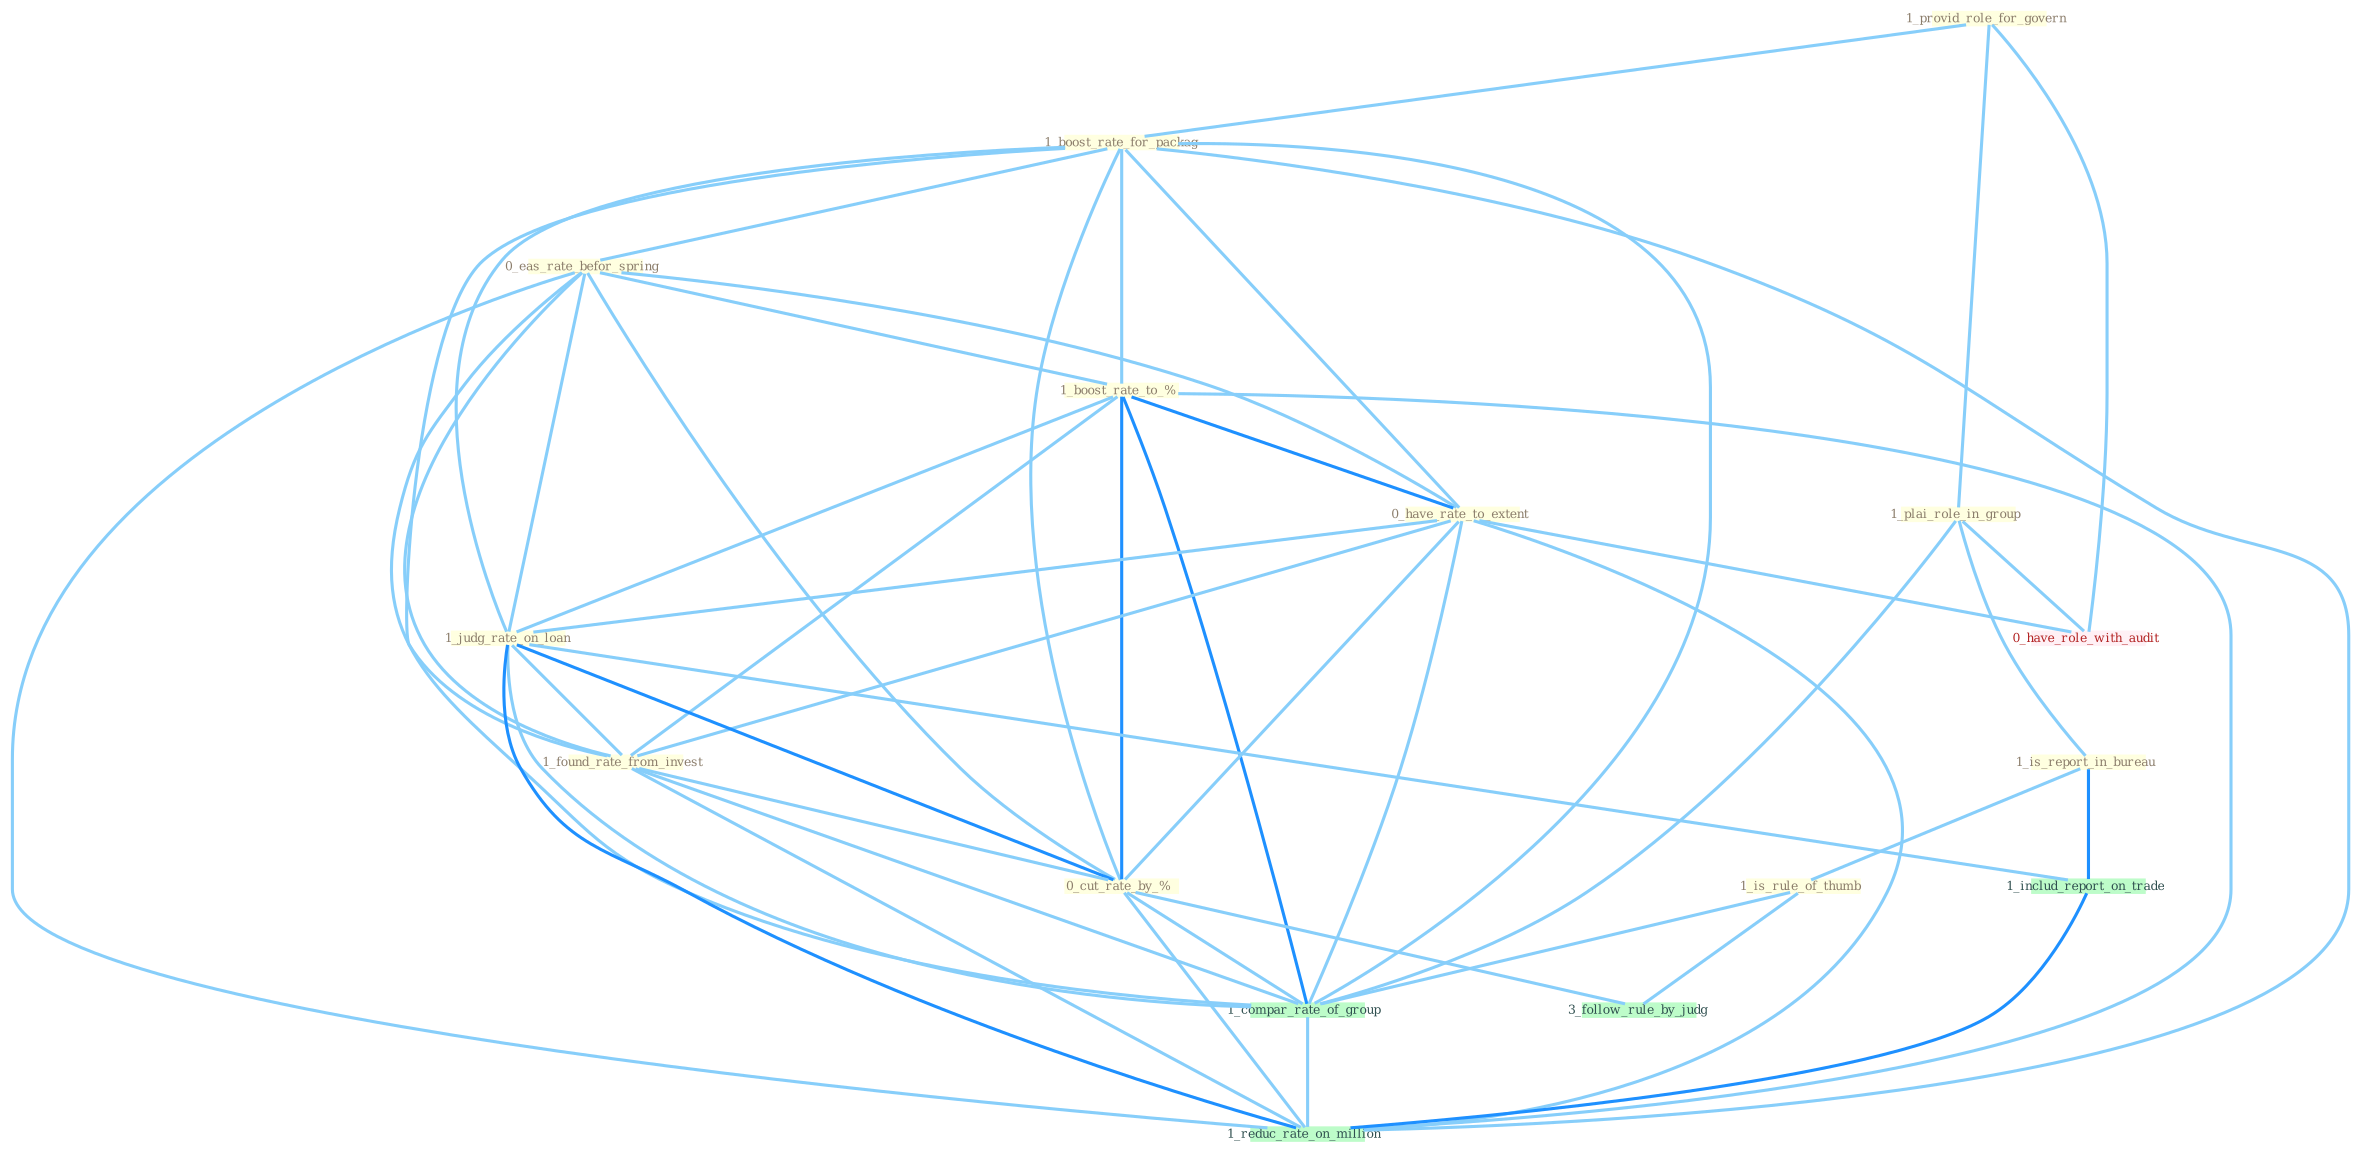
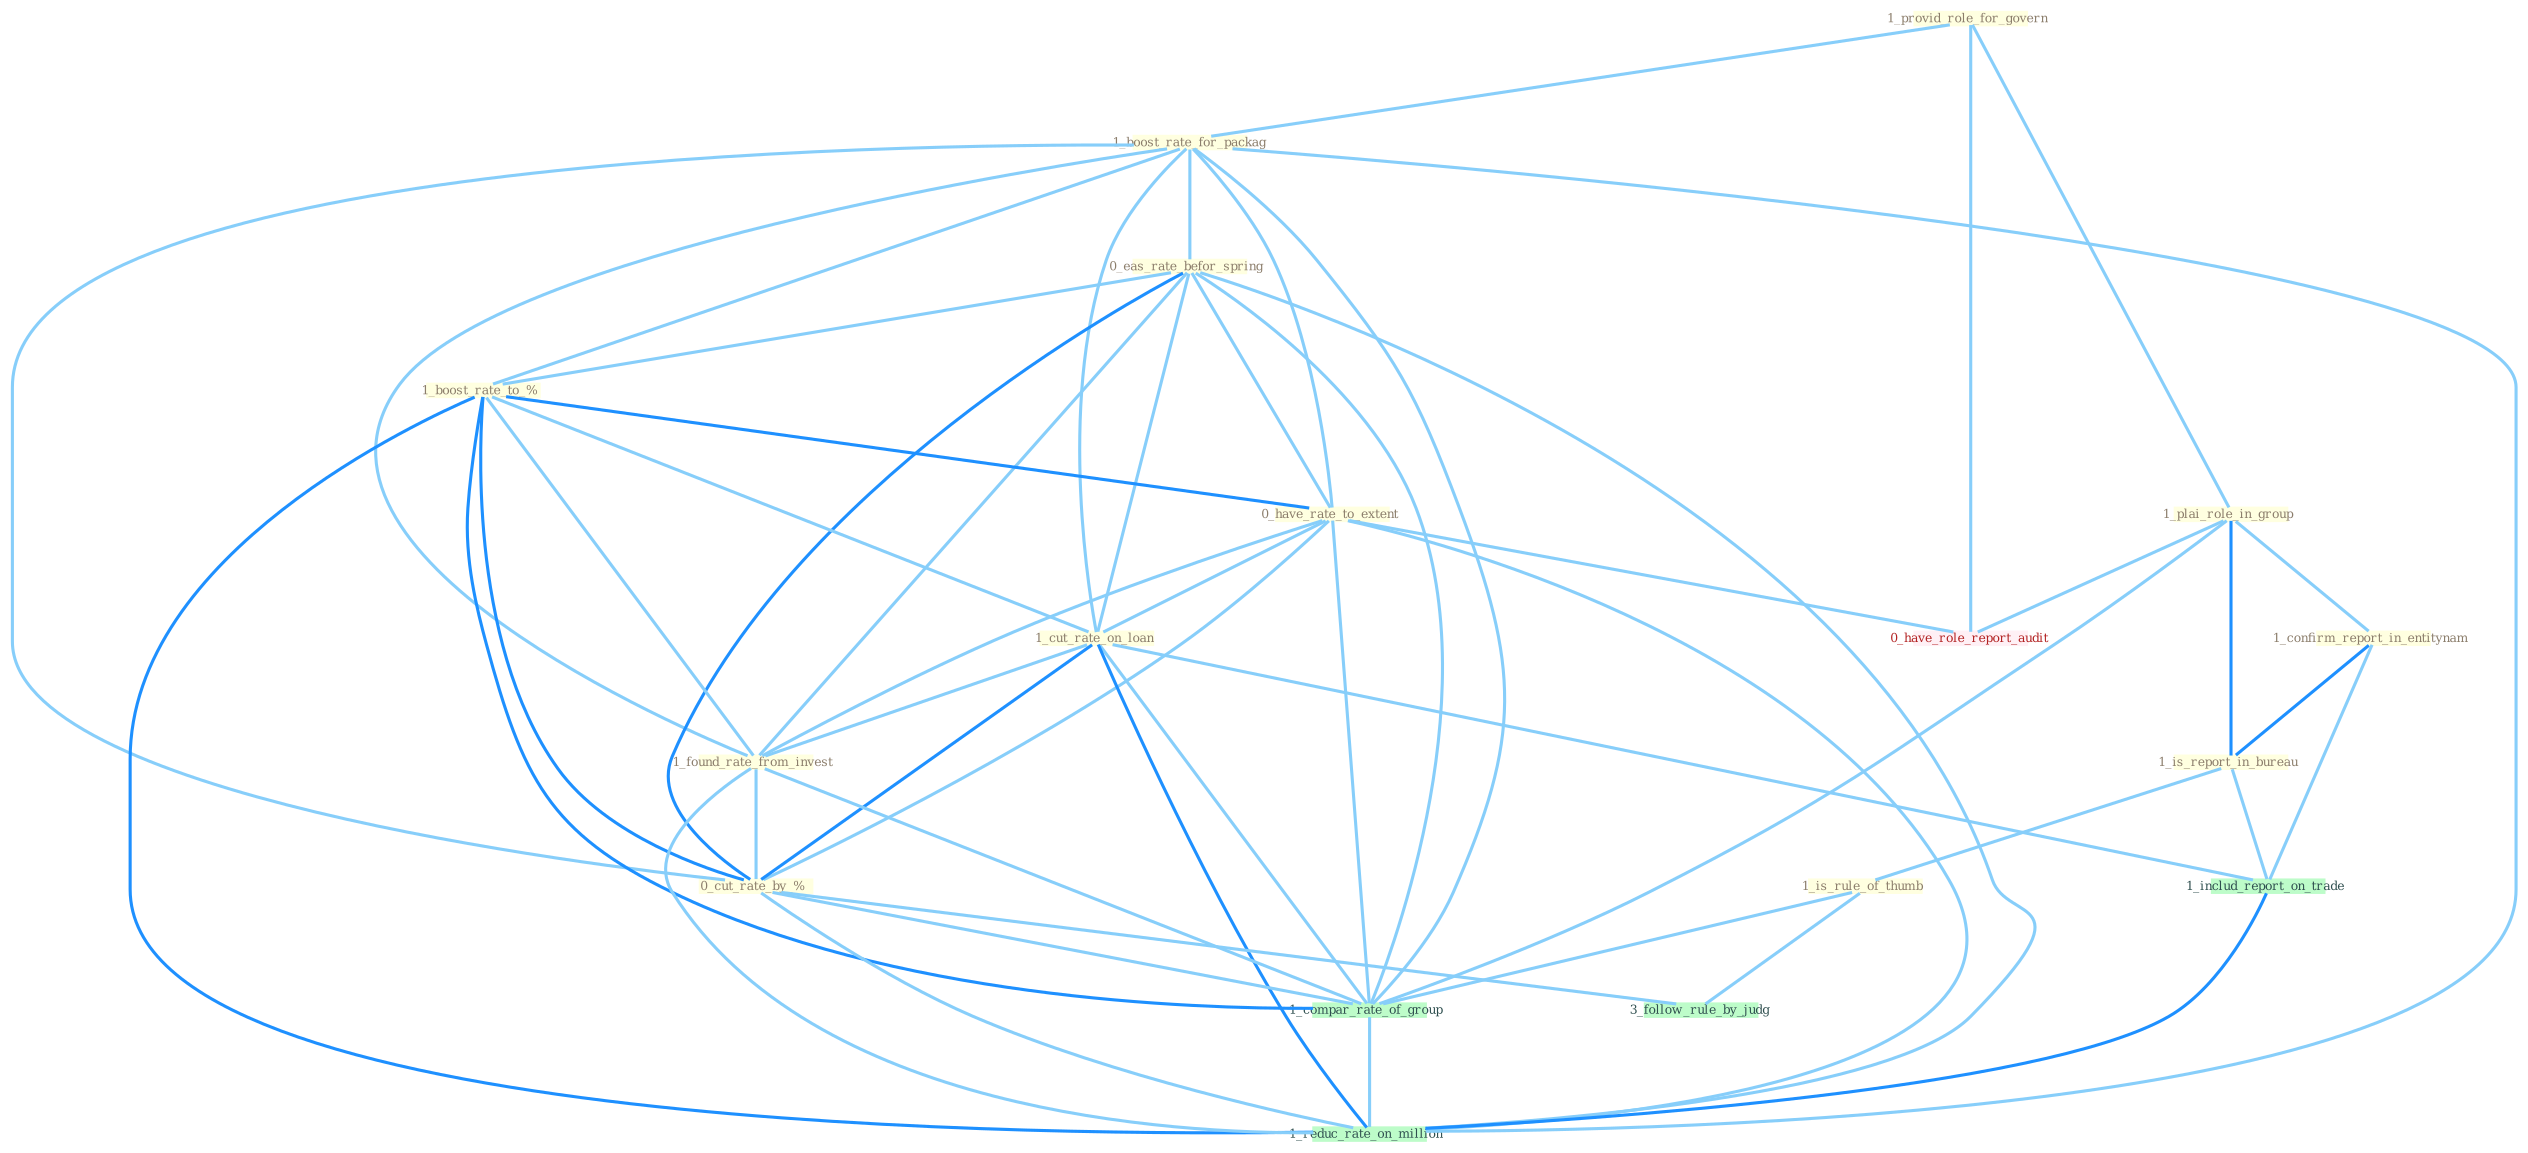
(793, 575) -> (849, 515)
(508, 638) -> (1097, 638)
(2088, 638) -> (1971, 638)
none -> (2374, 638)
(2006, 647) -> (2231, 638)
(2231, 668) -> (363, 1053)
(2088, 824) -> (2250, 824)
